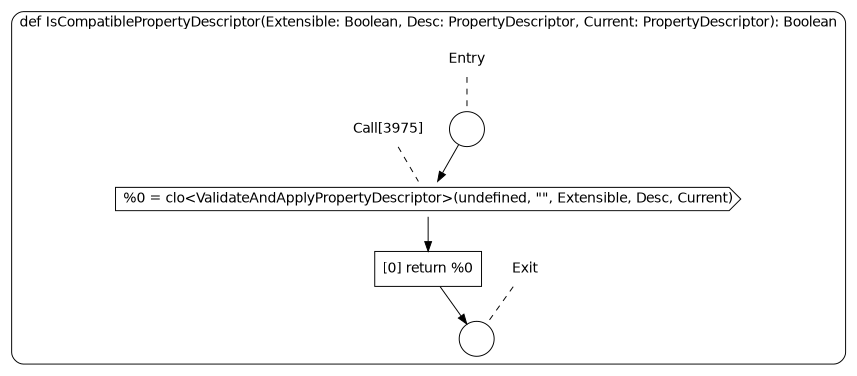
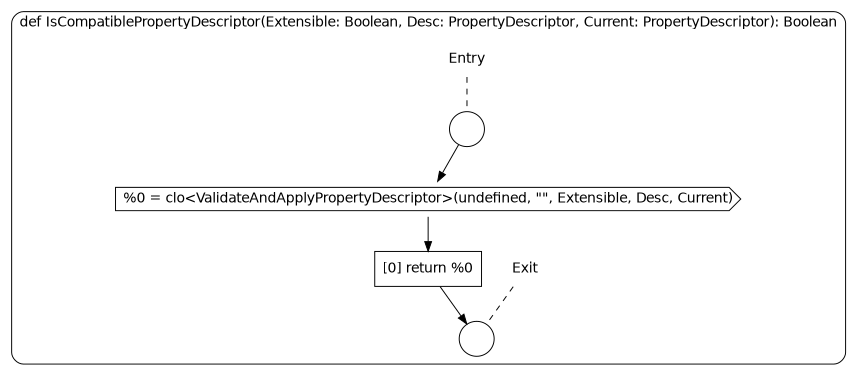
(388, 129) -> none
